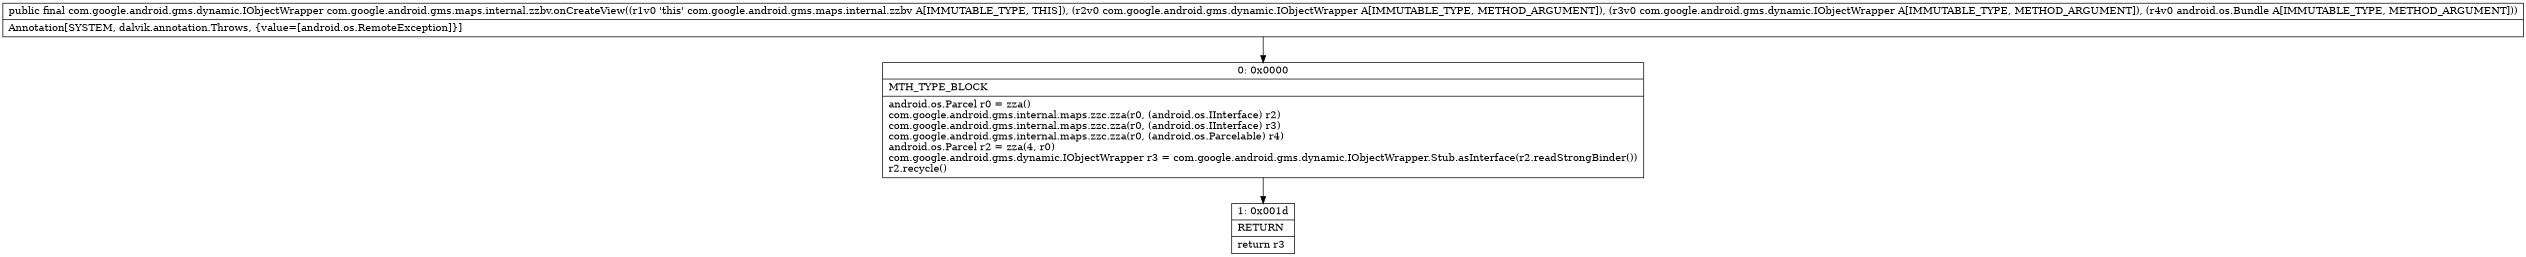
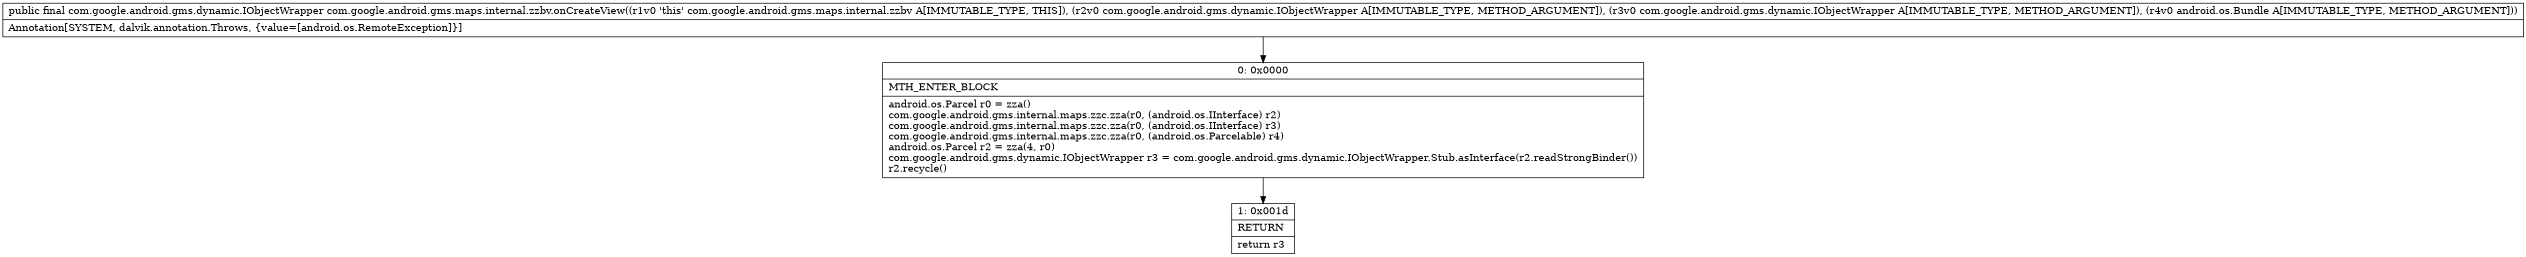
(938, 87) -> (943, 87)
